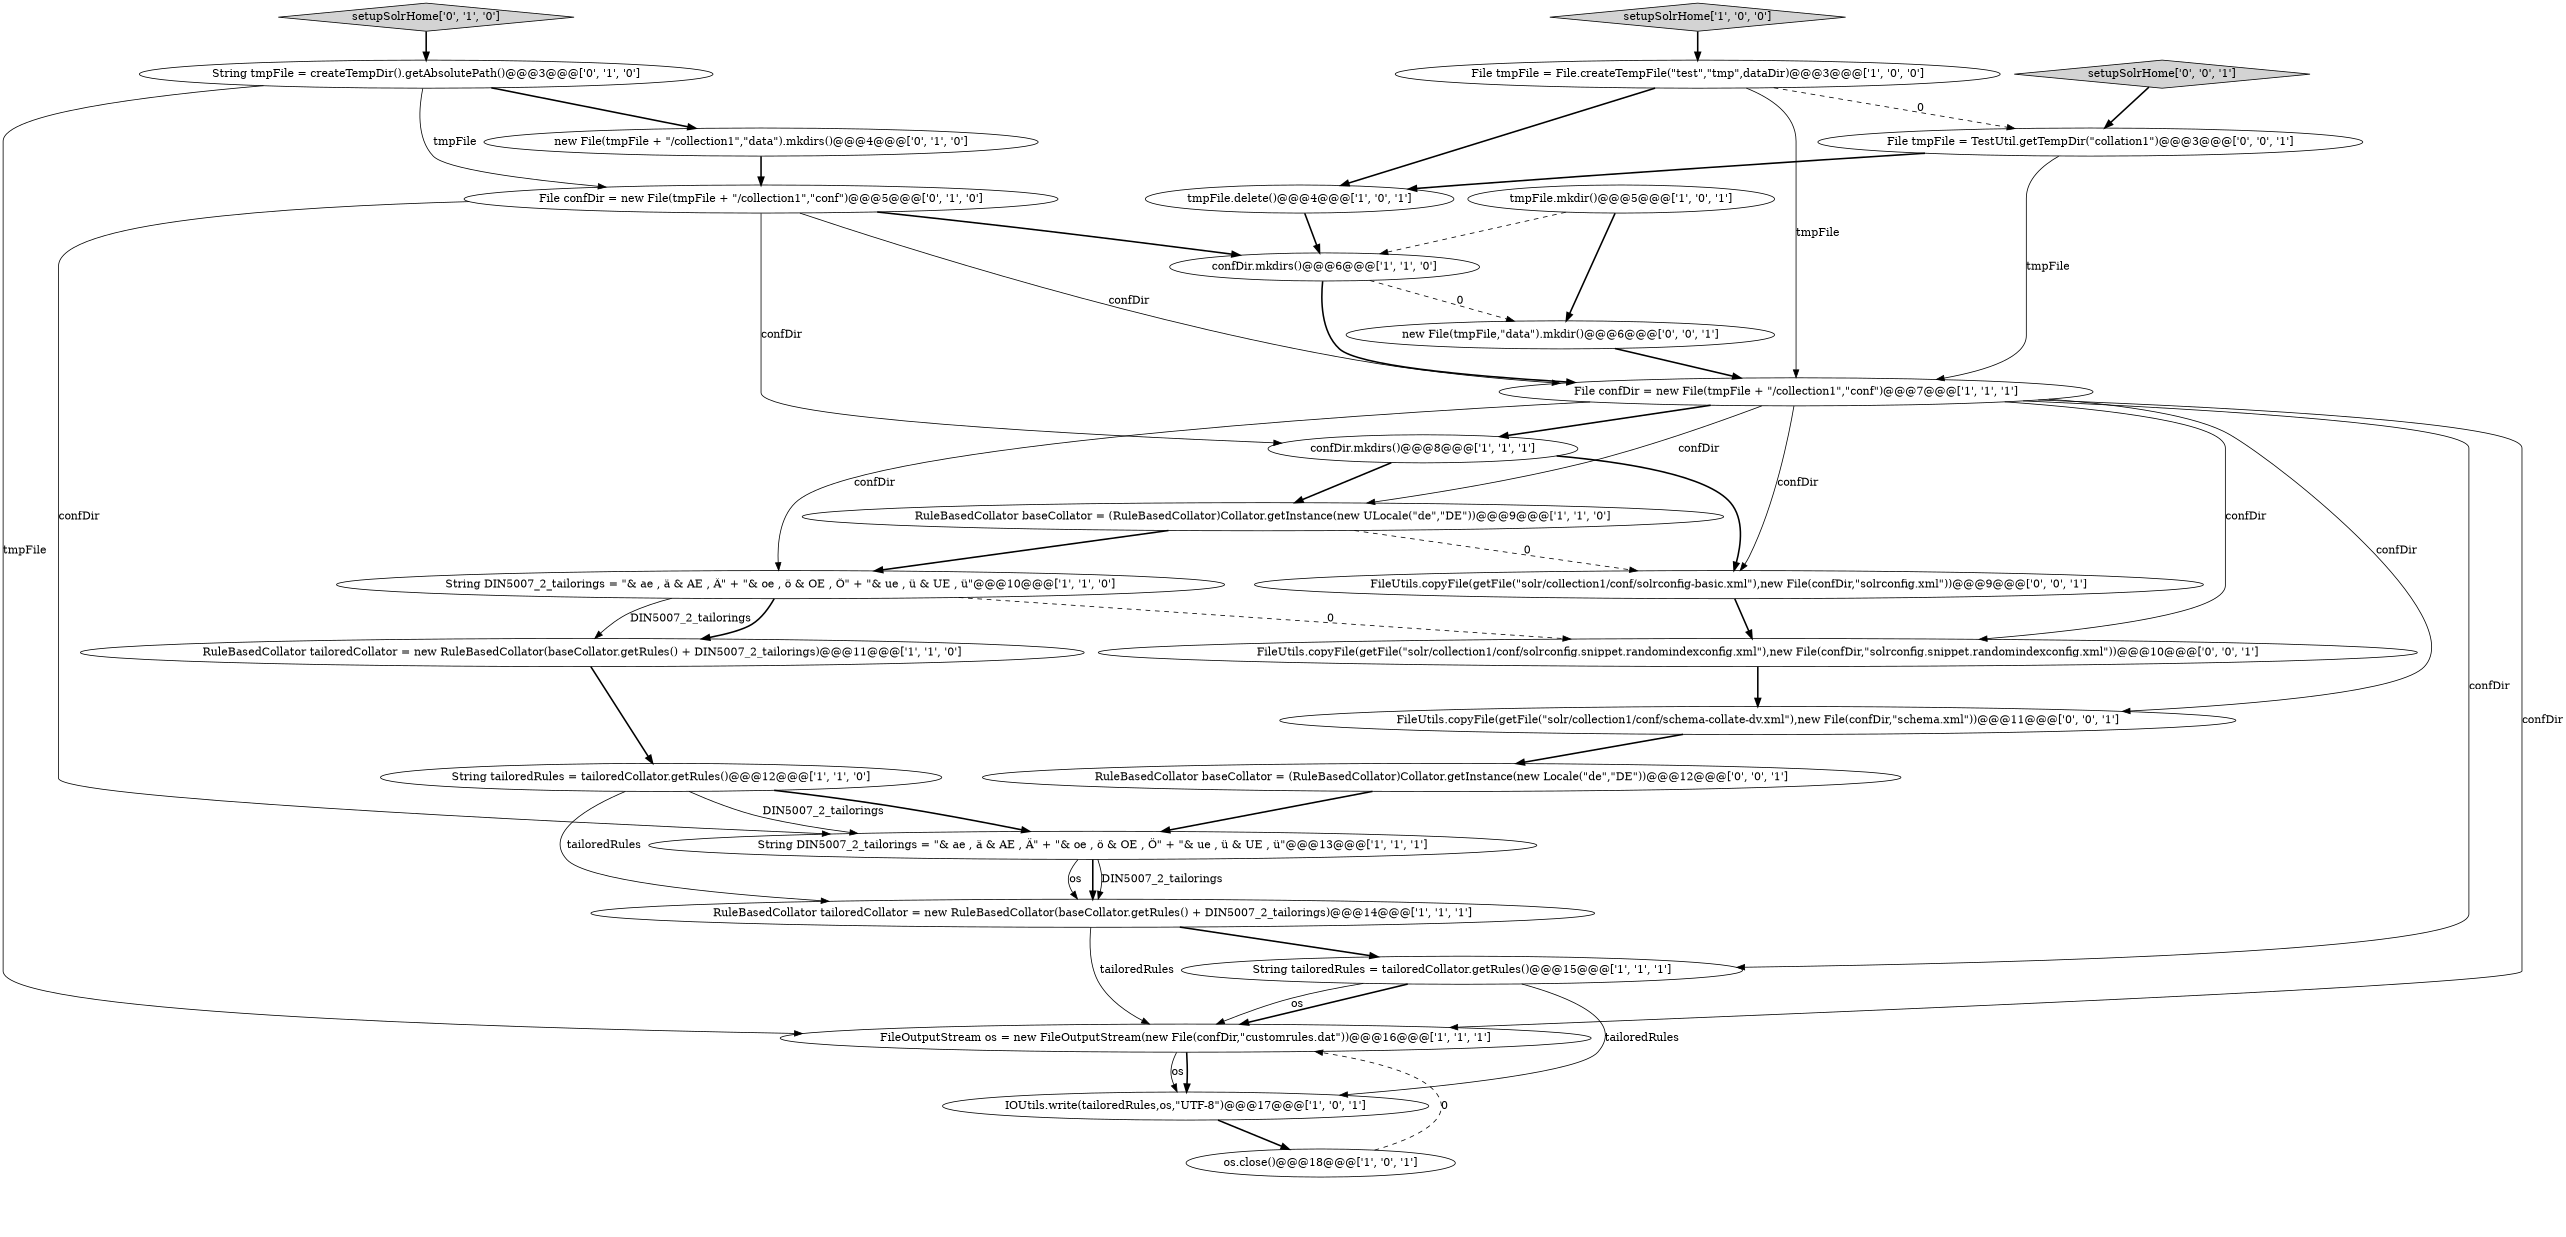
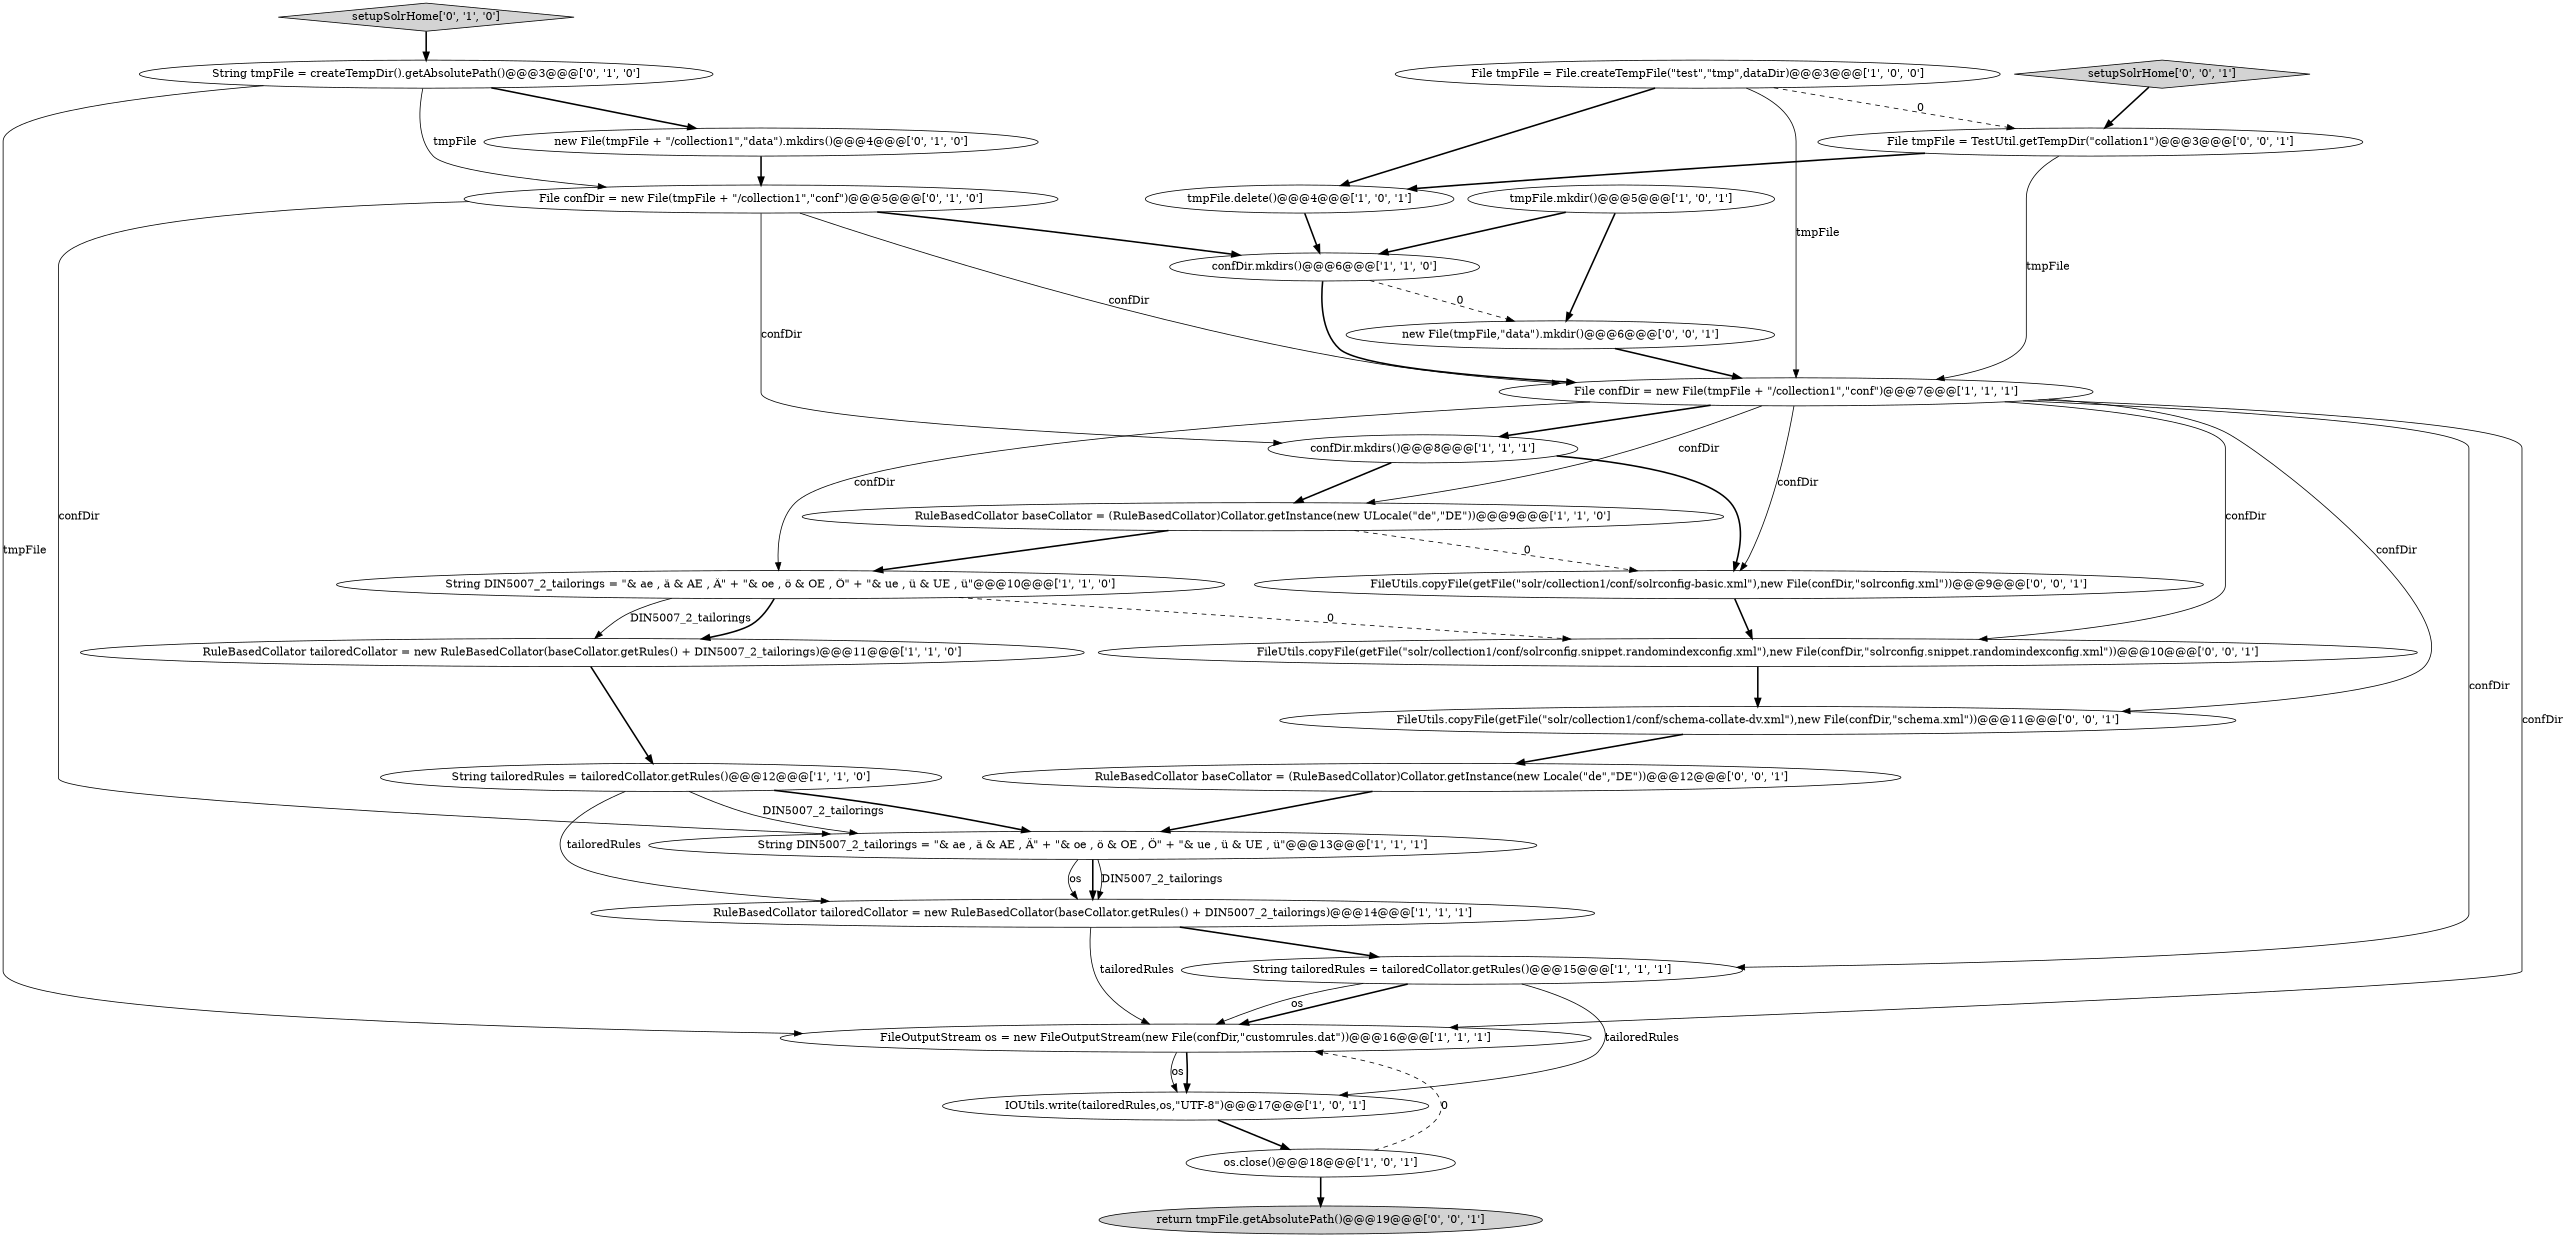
(1698, 17) -> none
(1477, 232) -> (1477, 232)
none -> (1321, 1220)
